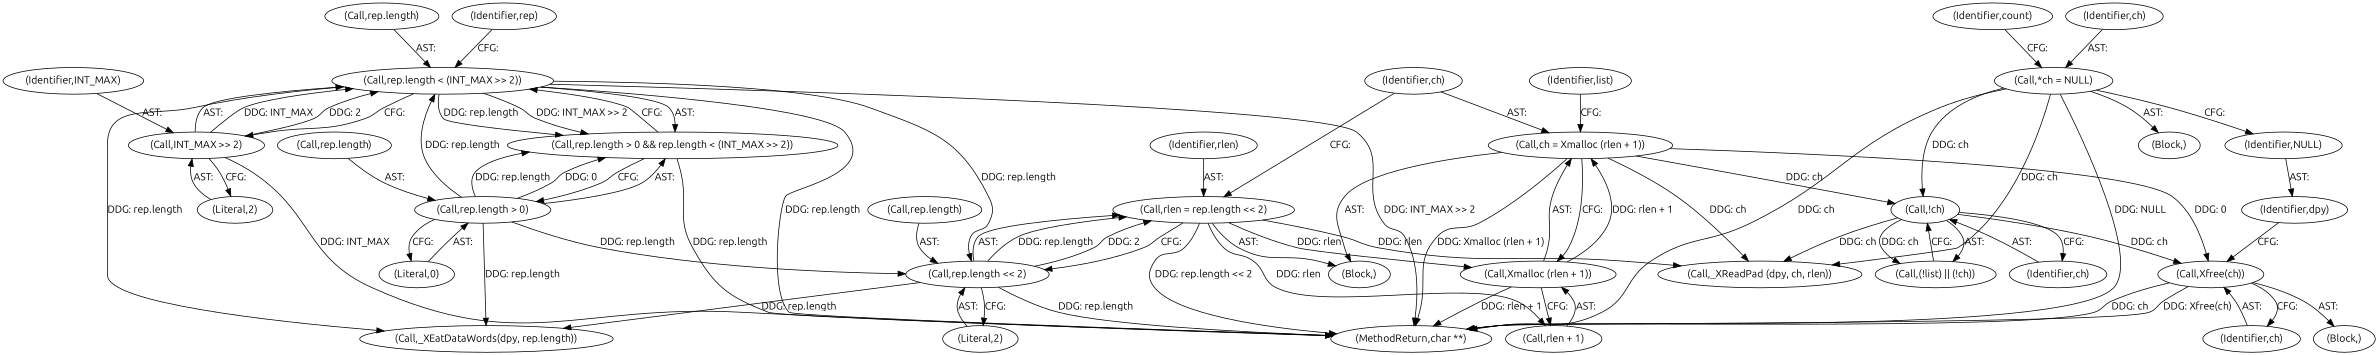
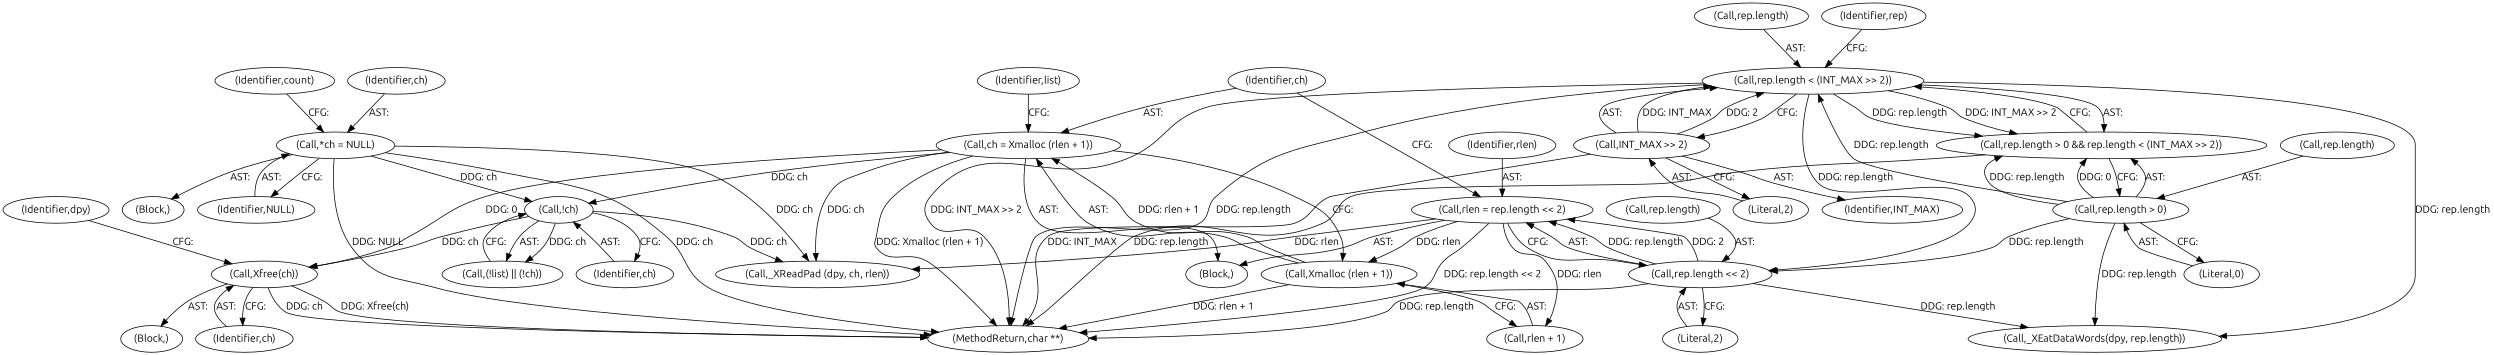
(130, 111) -> (1760, 179)
(2288, 174) -> (261, 172)
